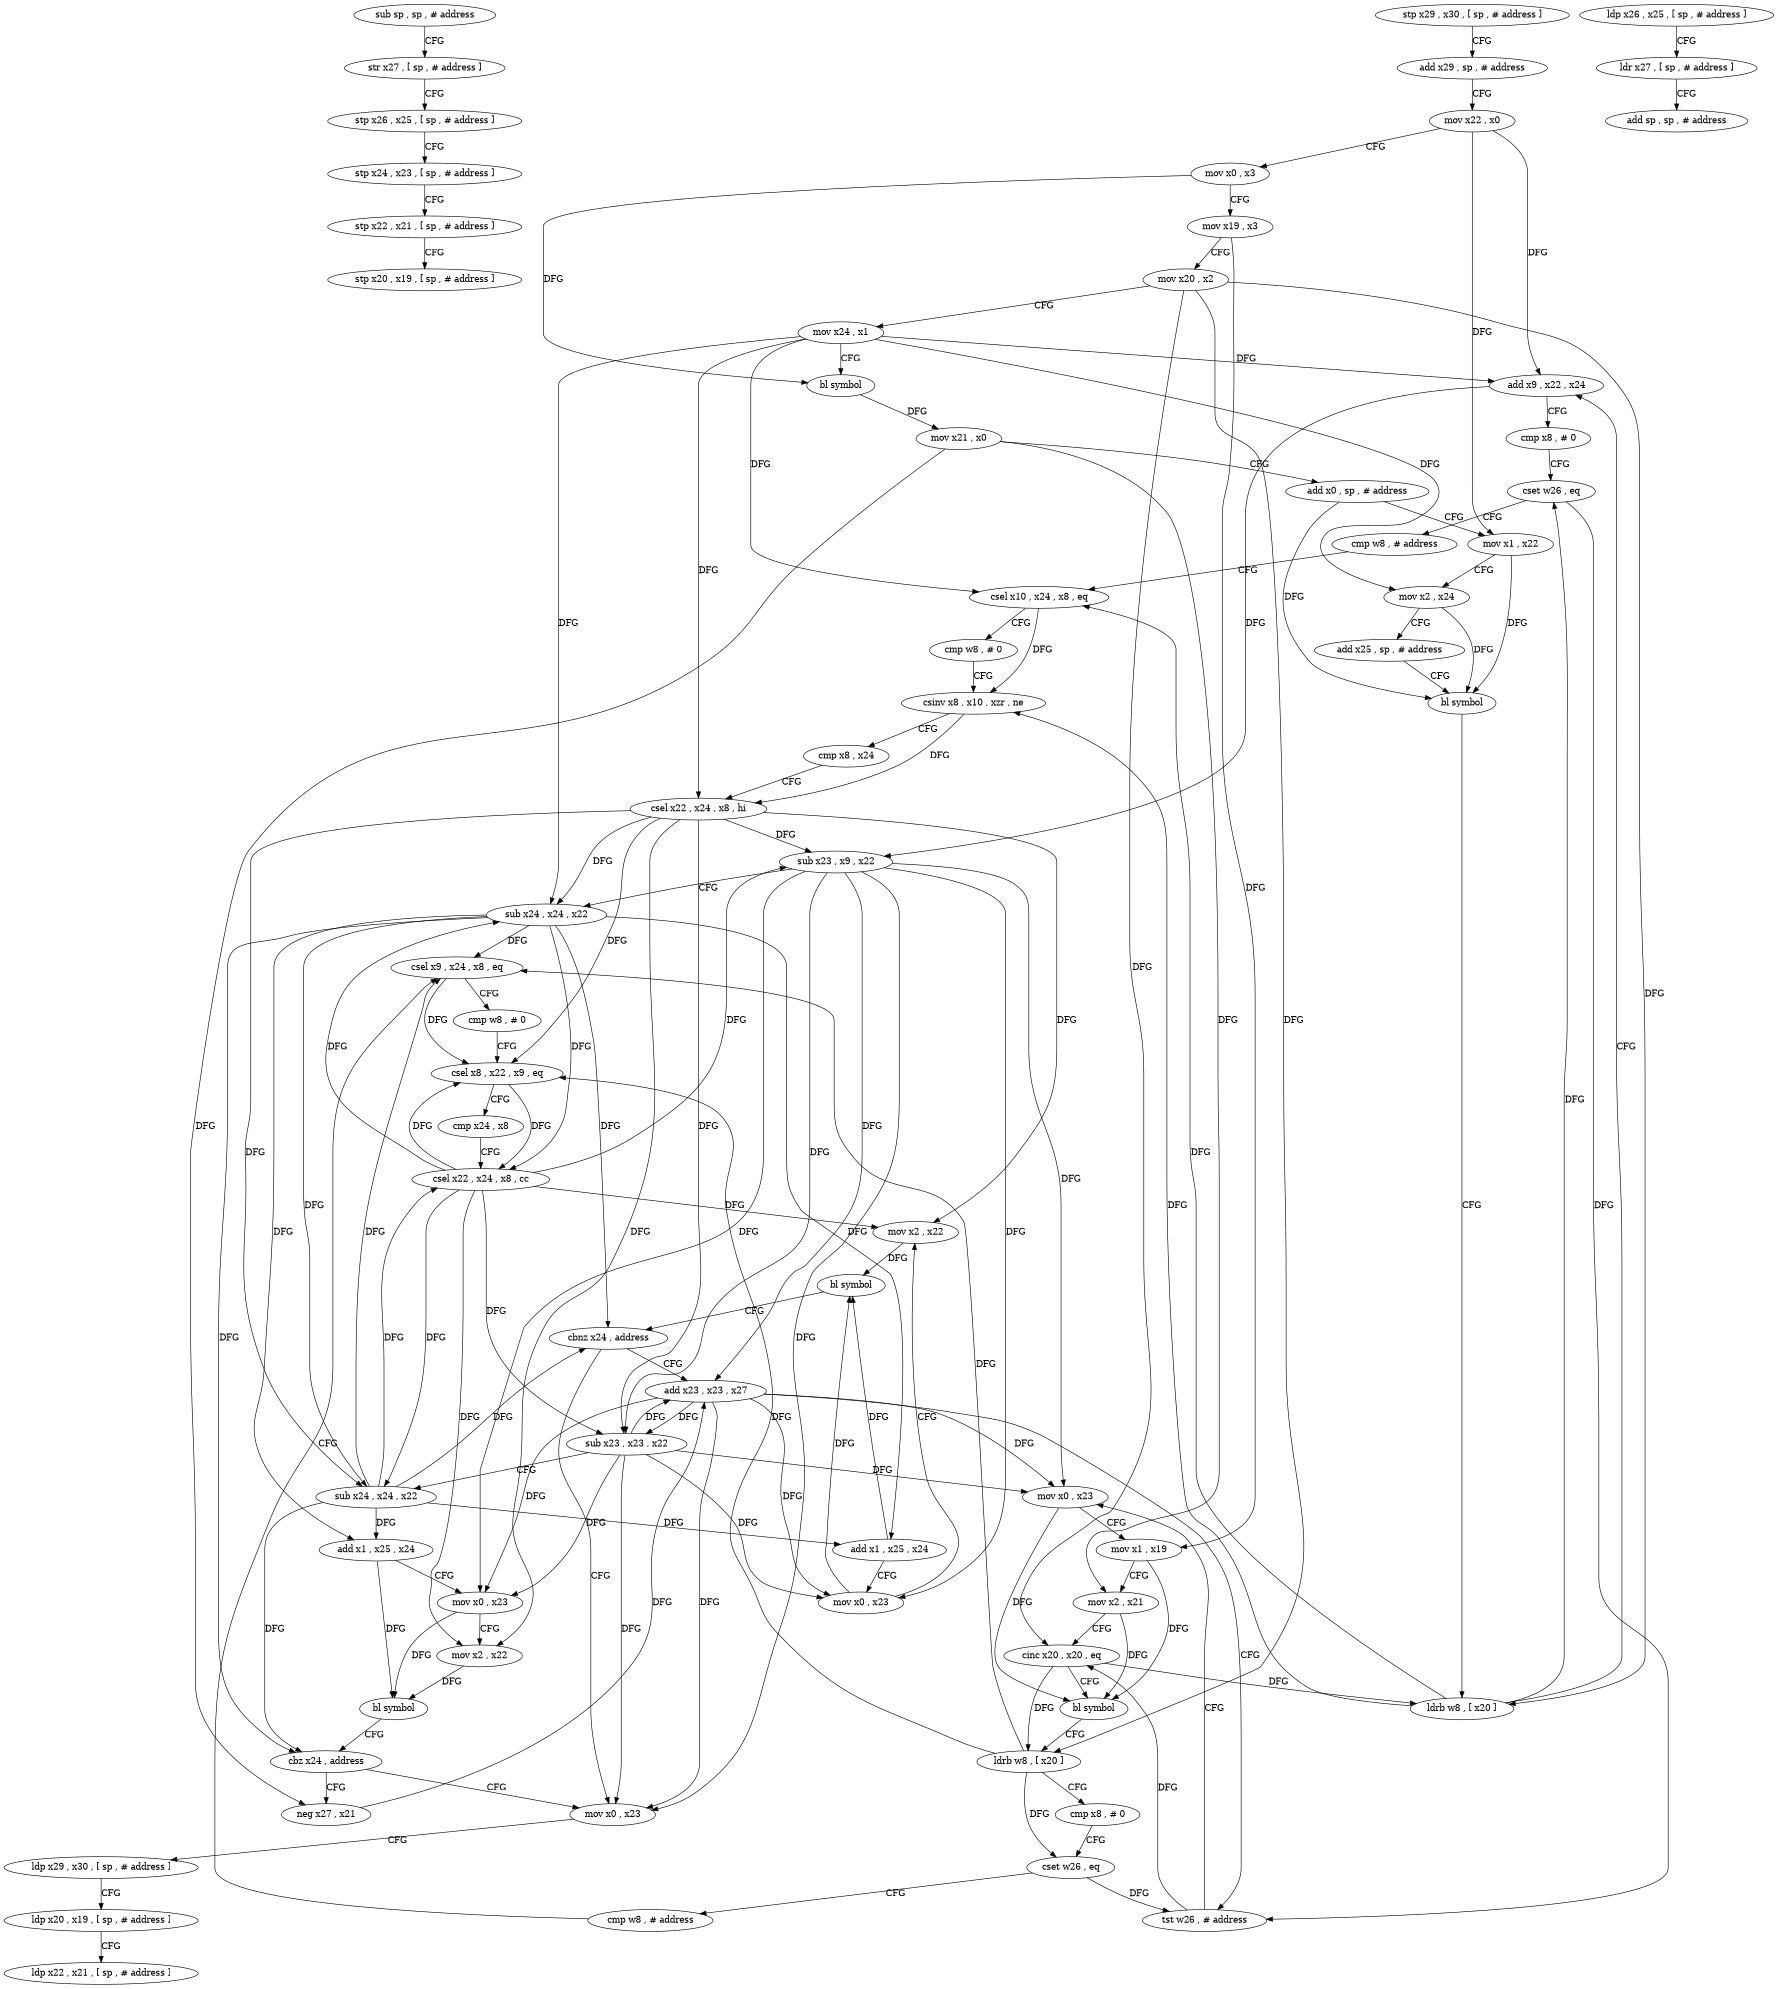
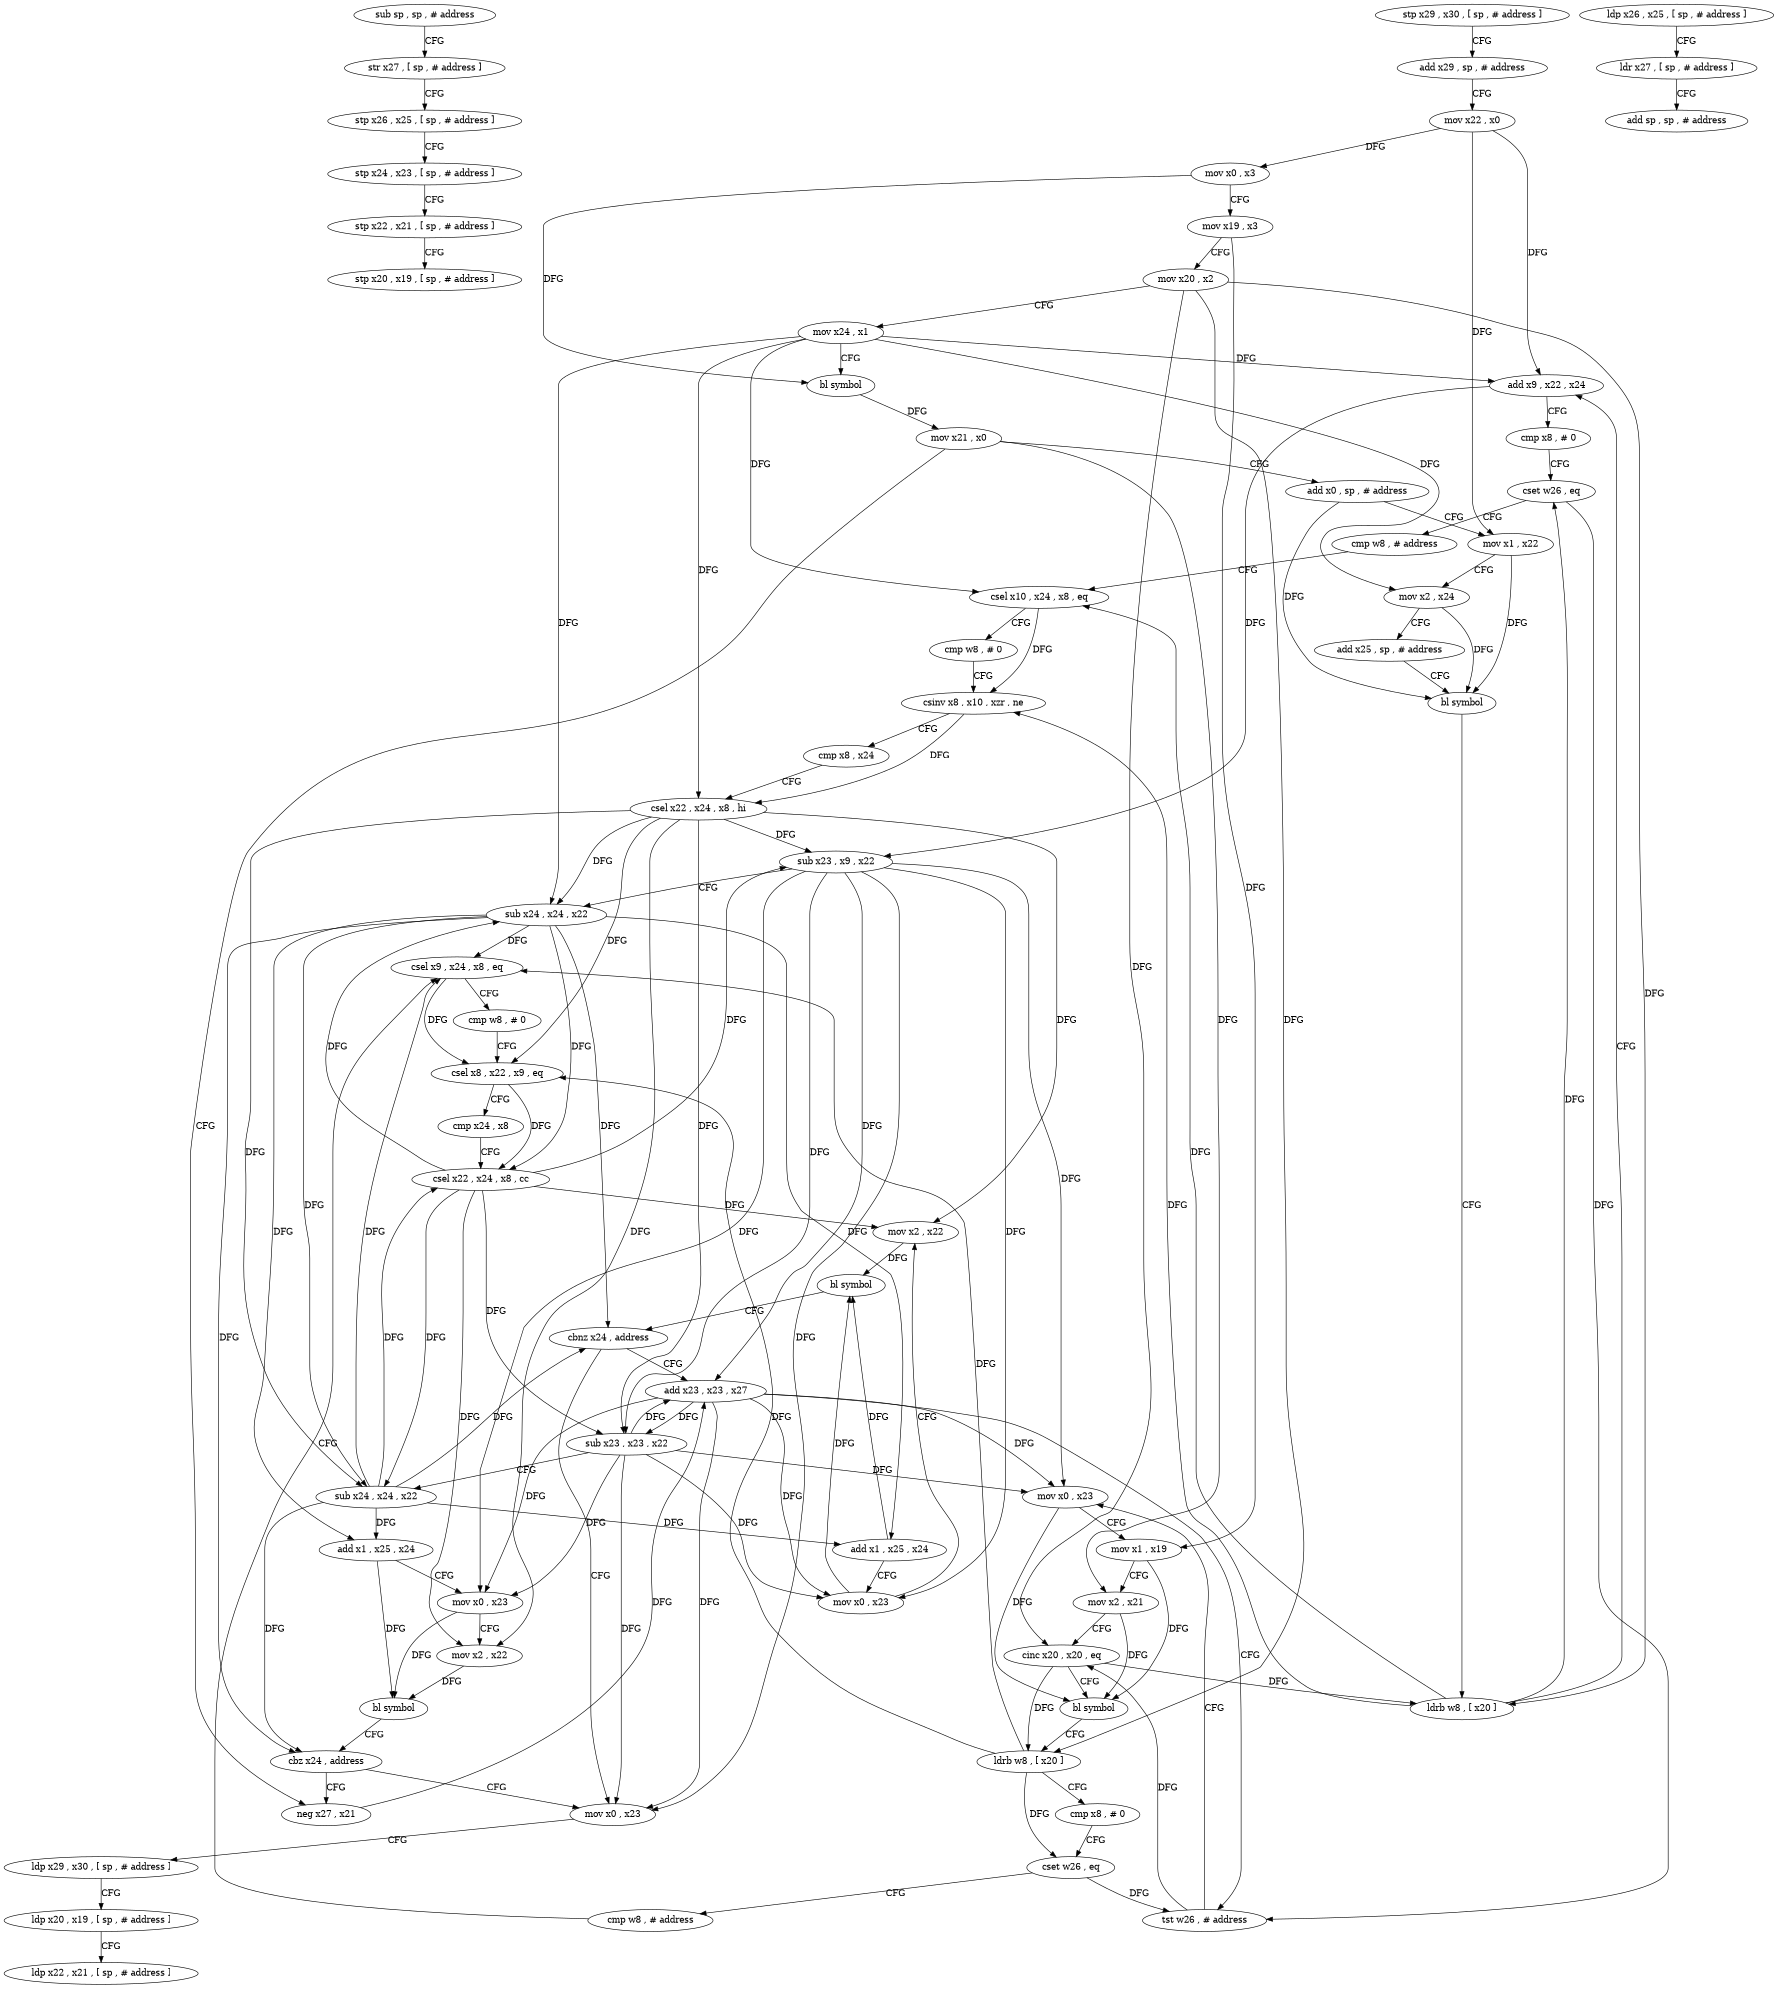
(1376, 148) -> (1376, 148)
(205, 1127) -> (205, 1127)
(410, 1128) -> none
